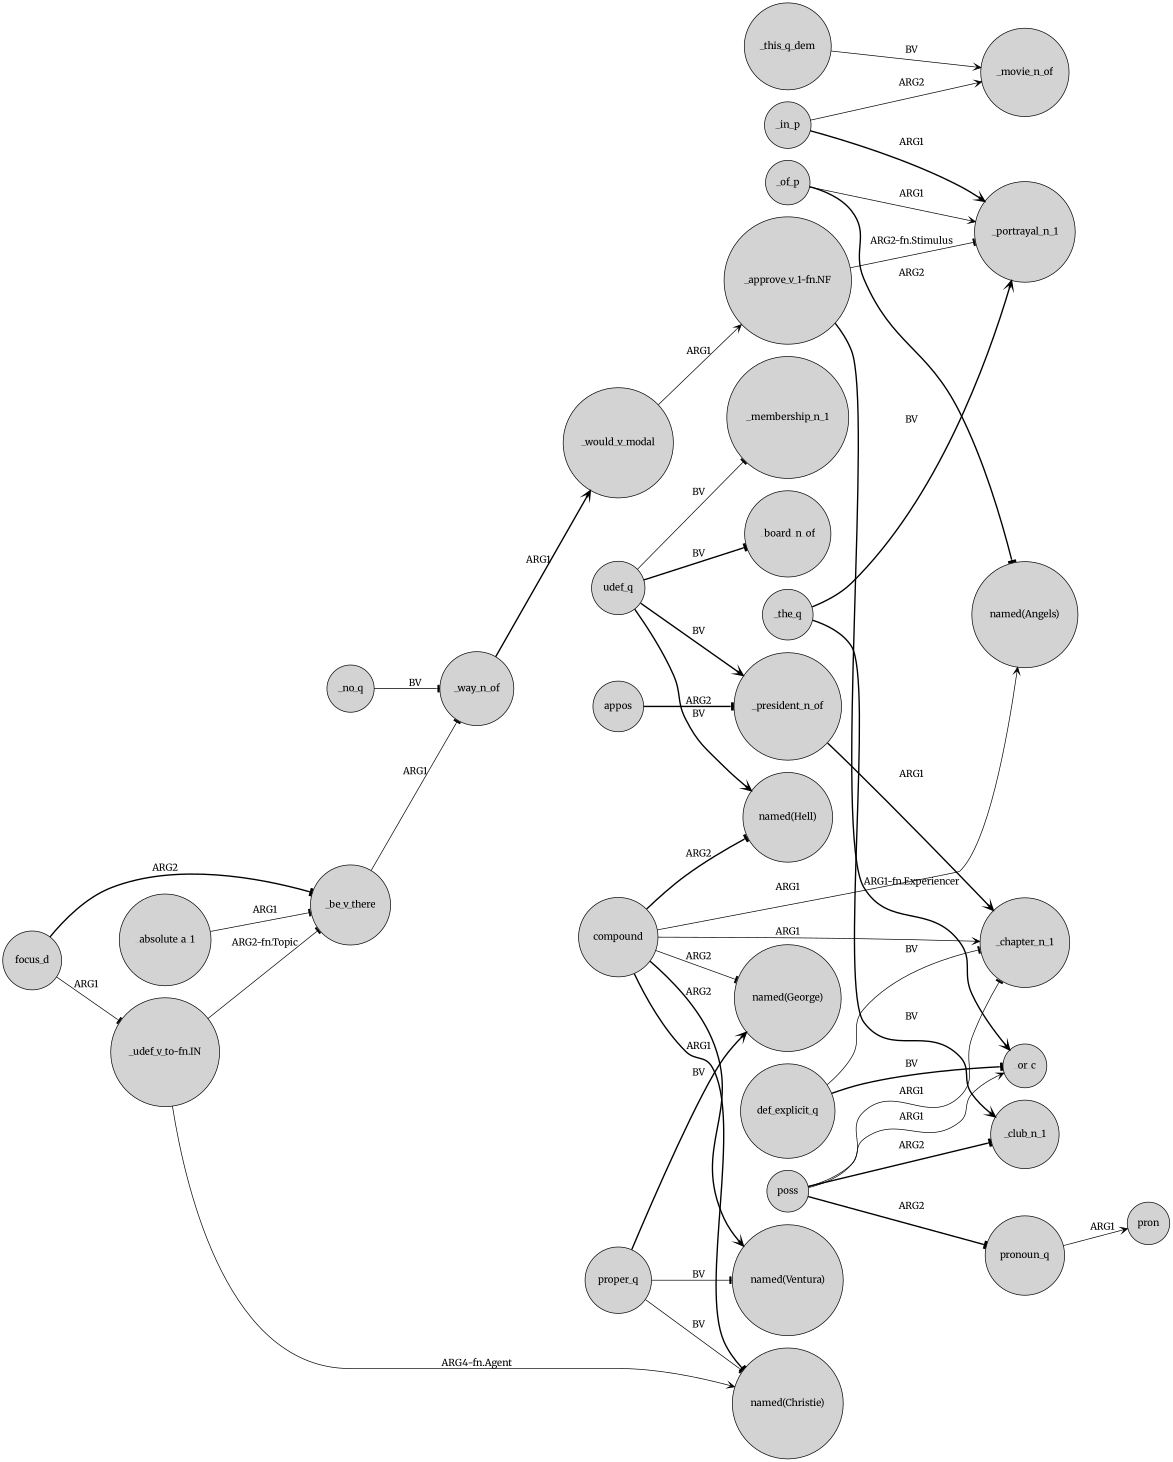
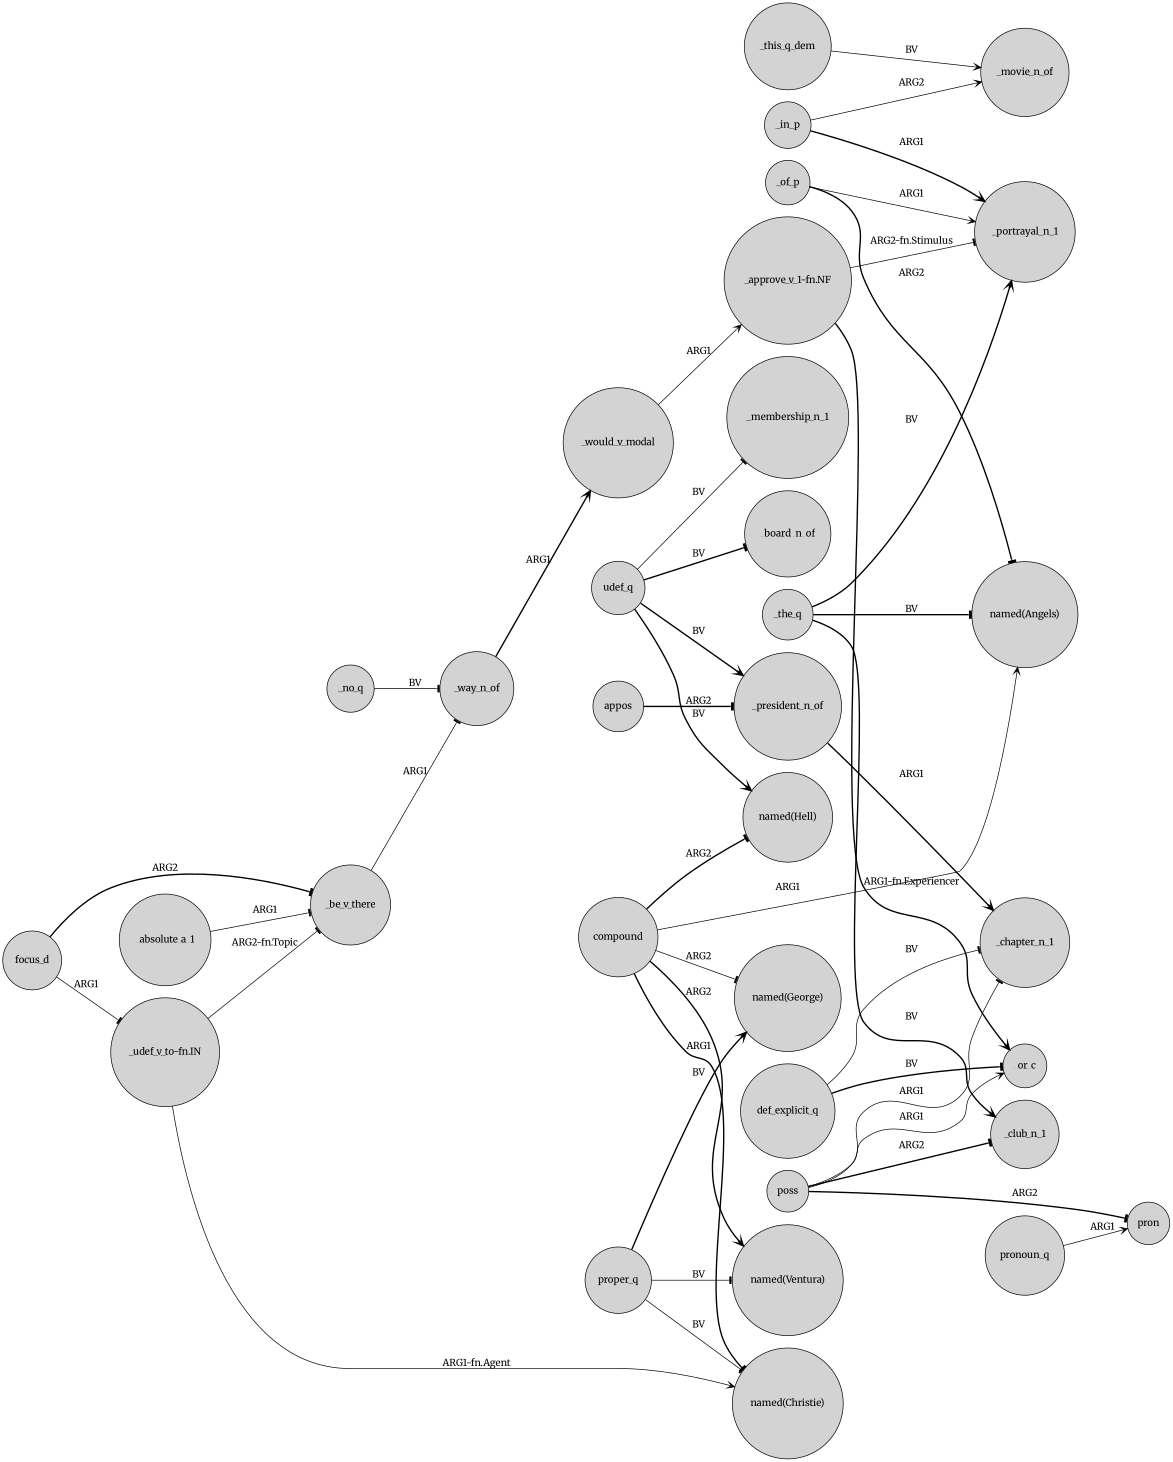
none -> (891, 615)
(815, 938) -> none
(896, 1220) -> (967, 1199)
(477, 1363) -> (477, 1363)
